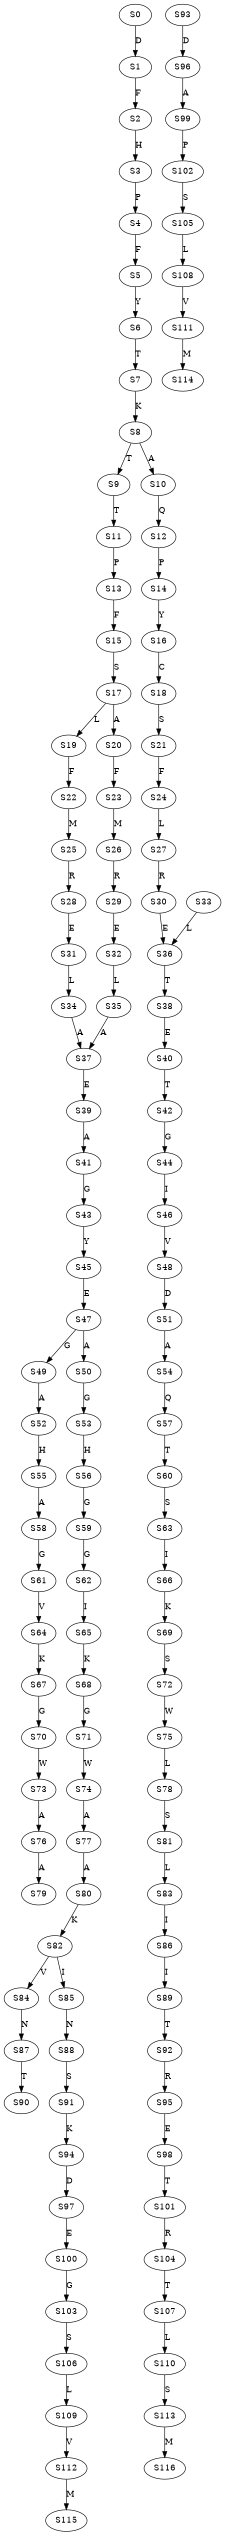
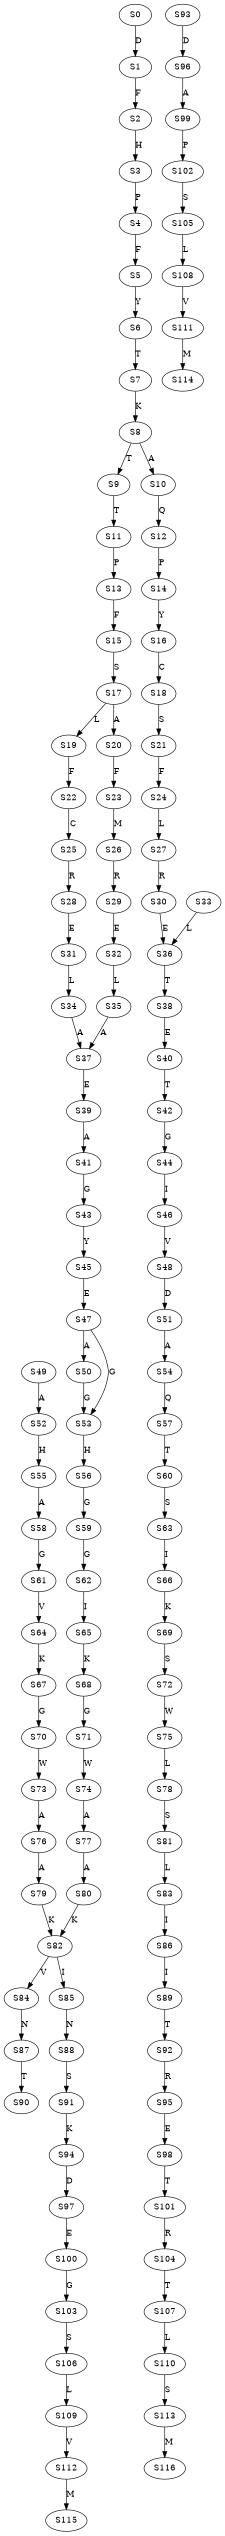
(73, 824) -> (73, 824)
(63, 1344) -> (108, 1369)
none -> (46, 1917)
